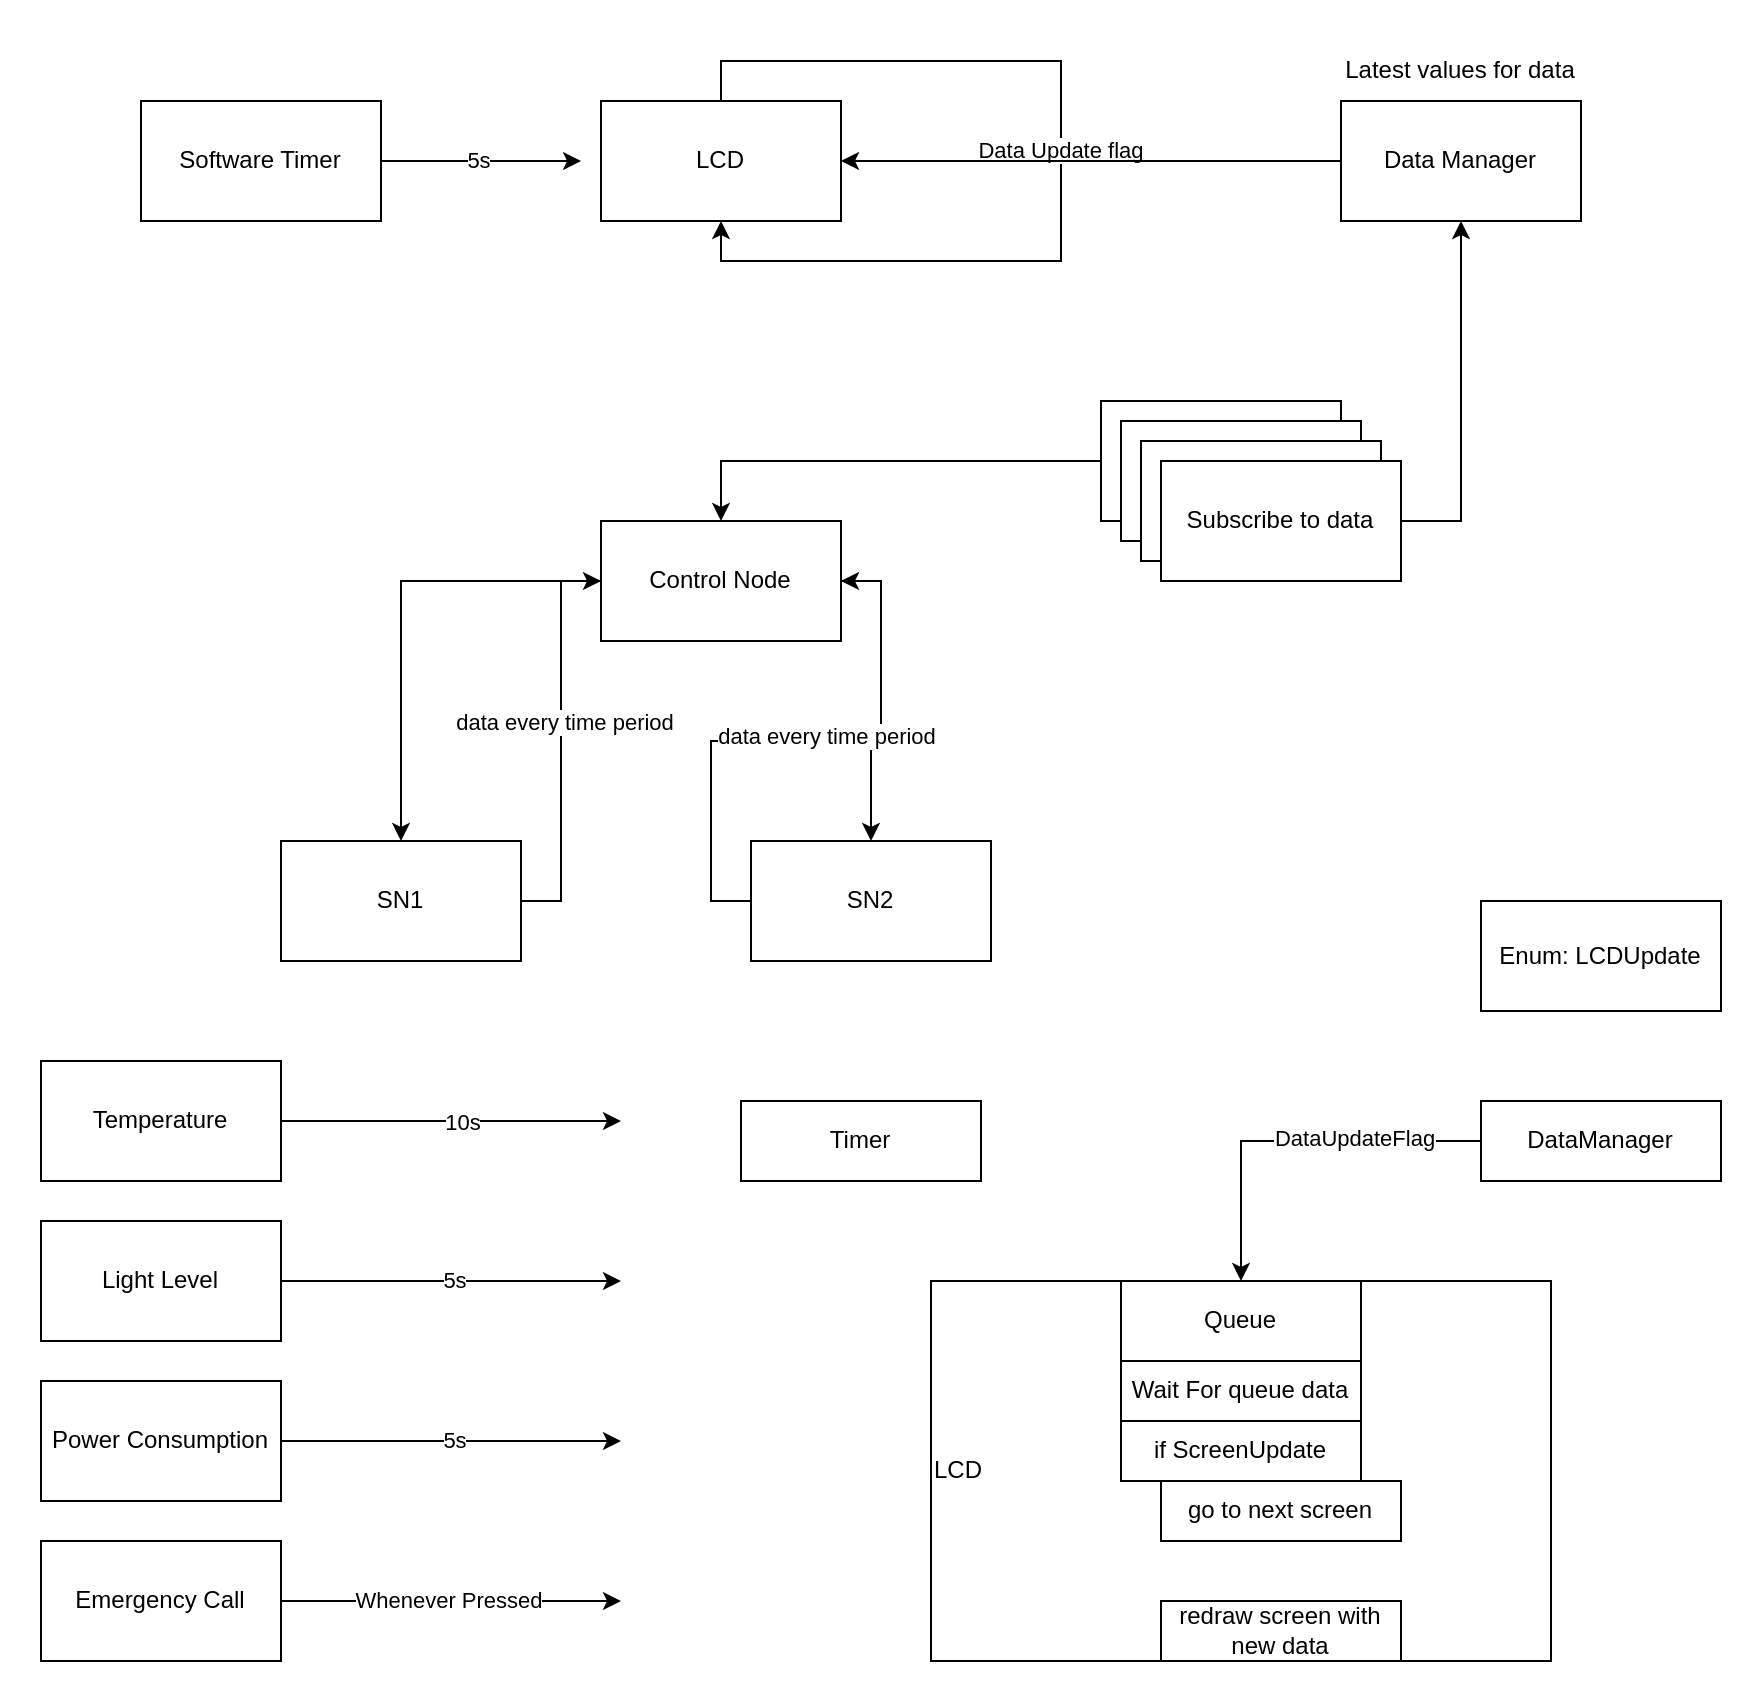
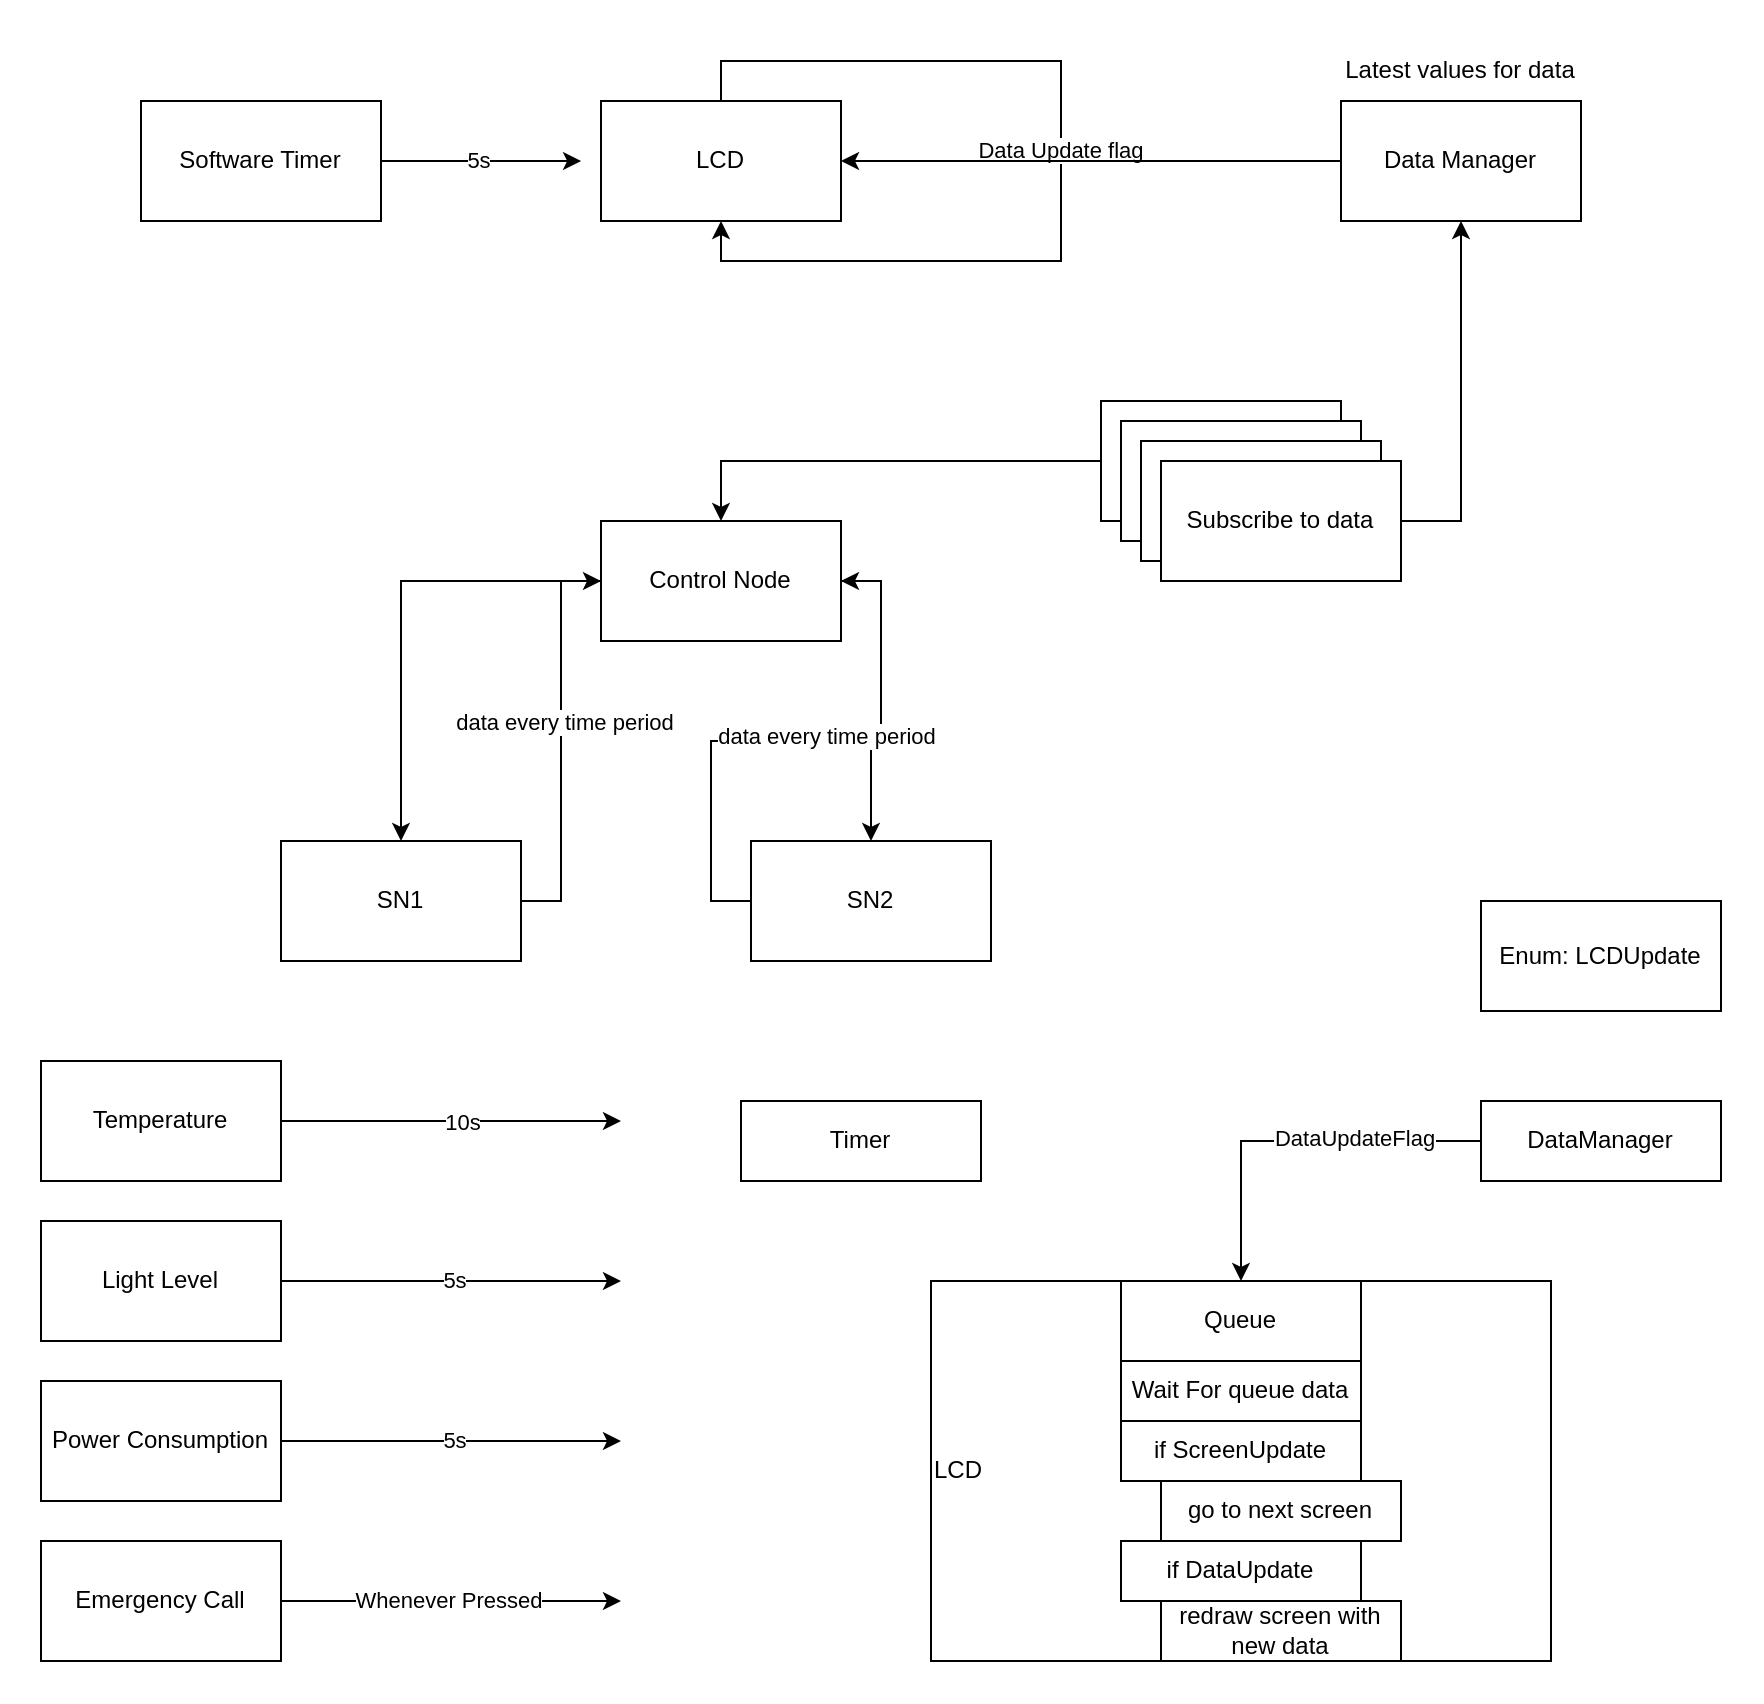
none -> (1241, 1571)
